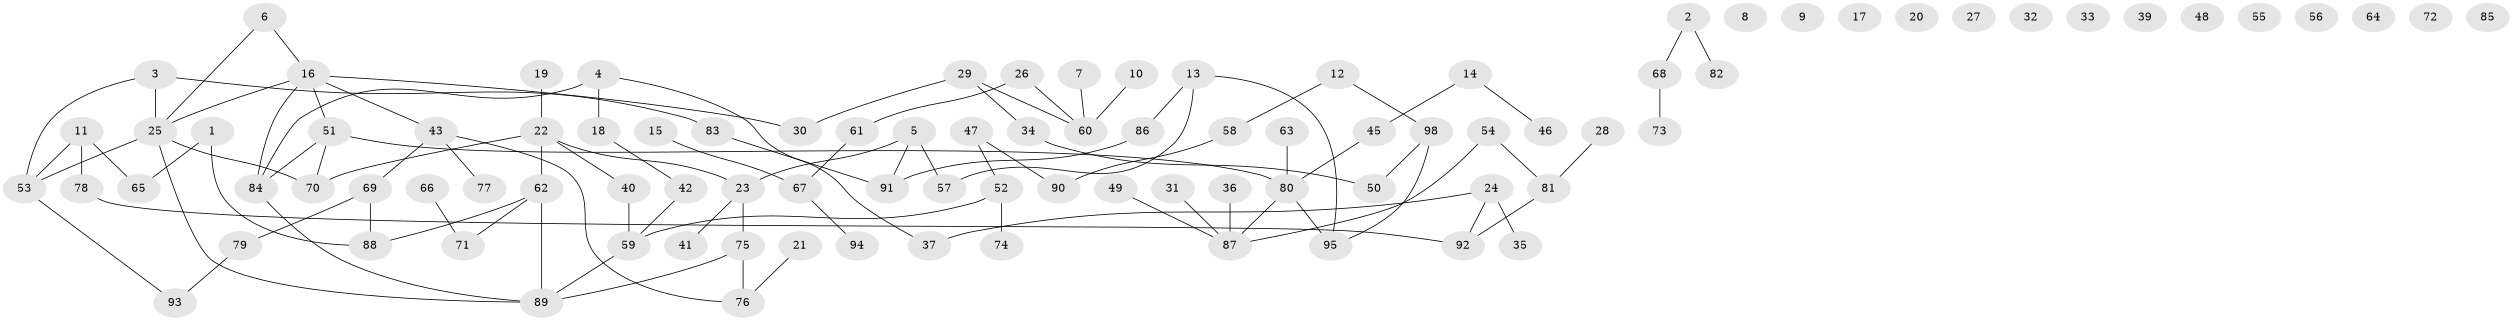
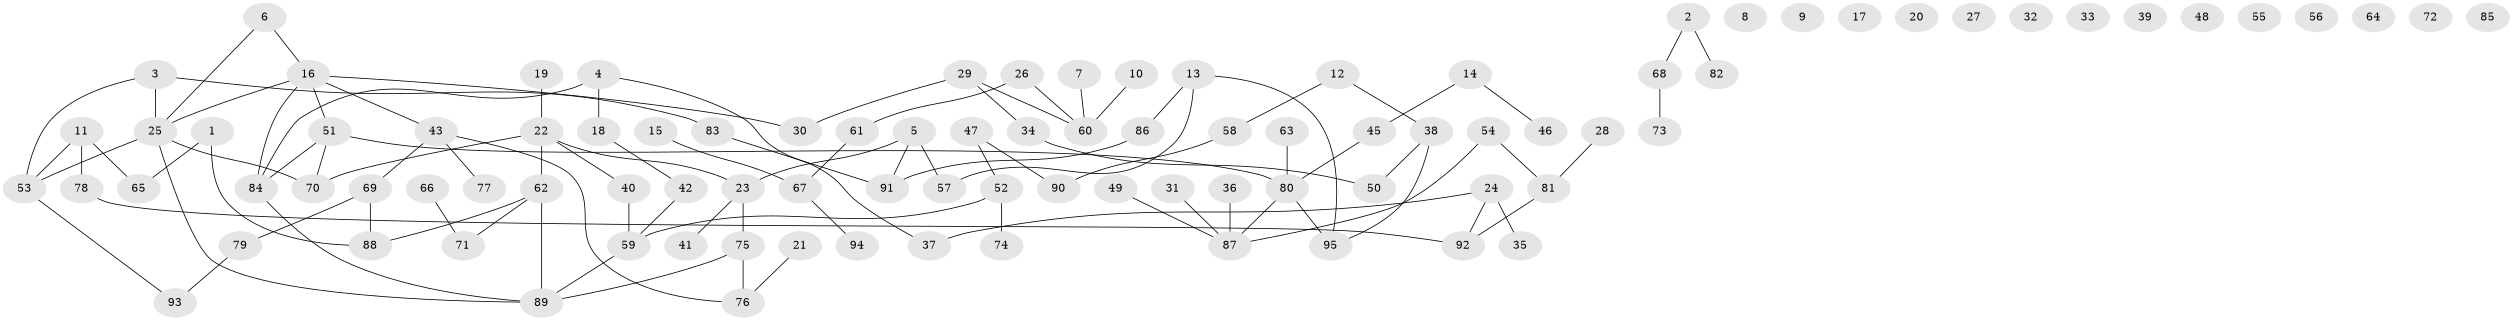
(1431, 132) -> (1431, 132)
